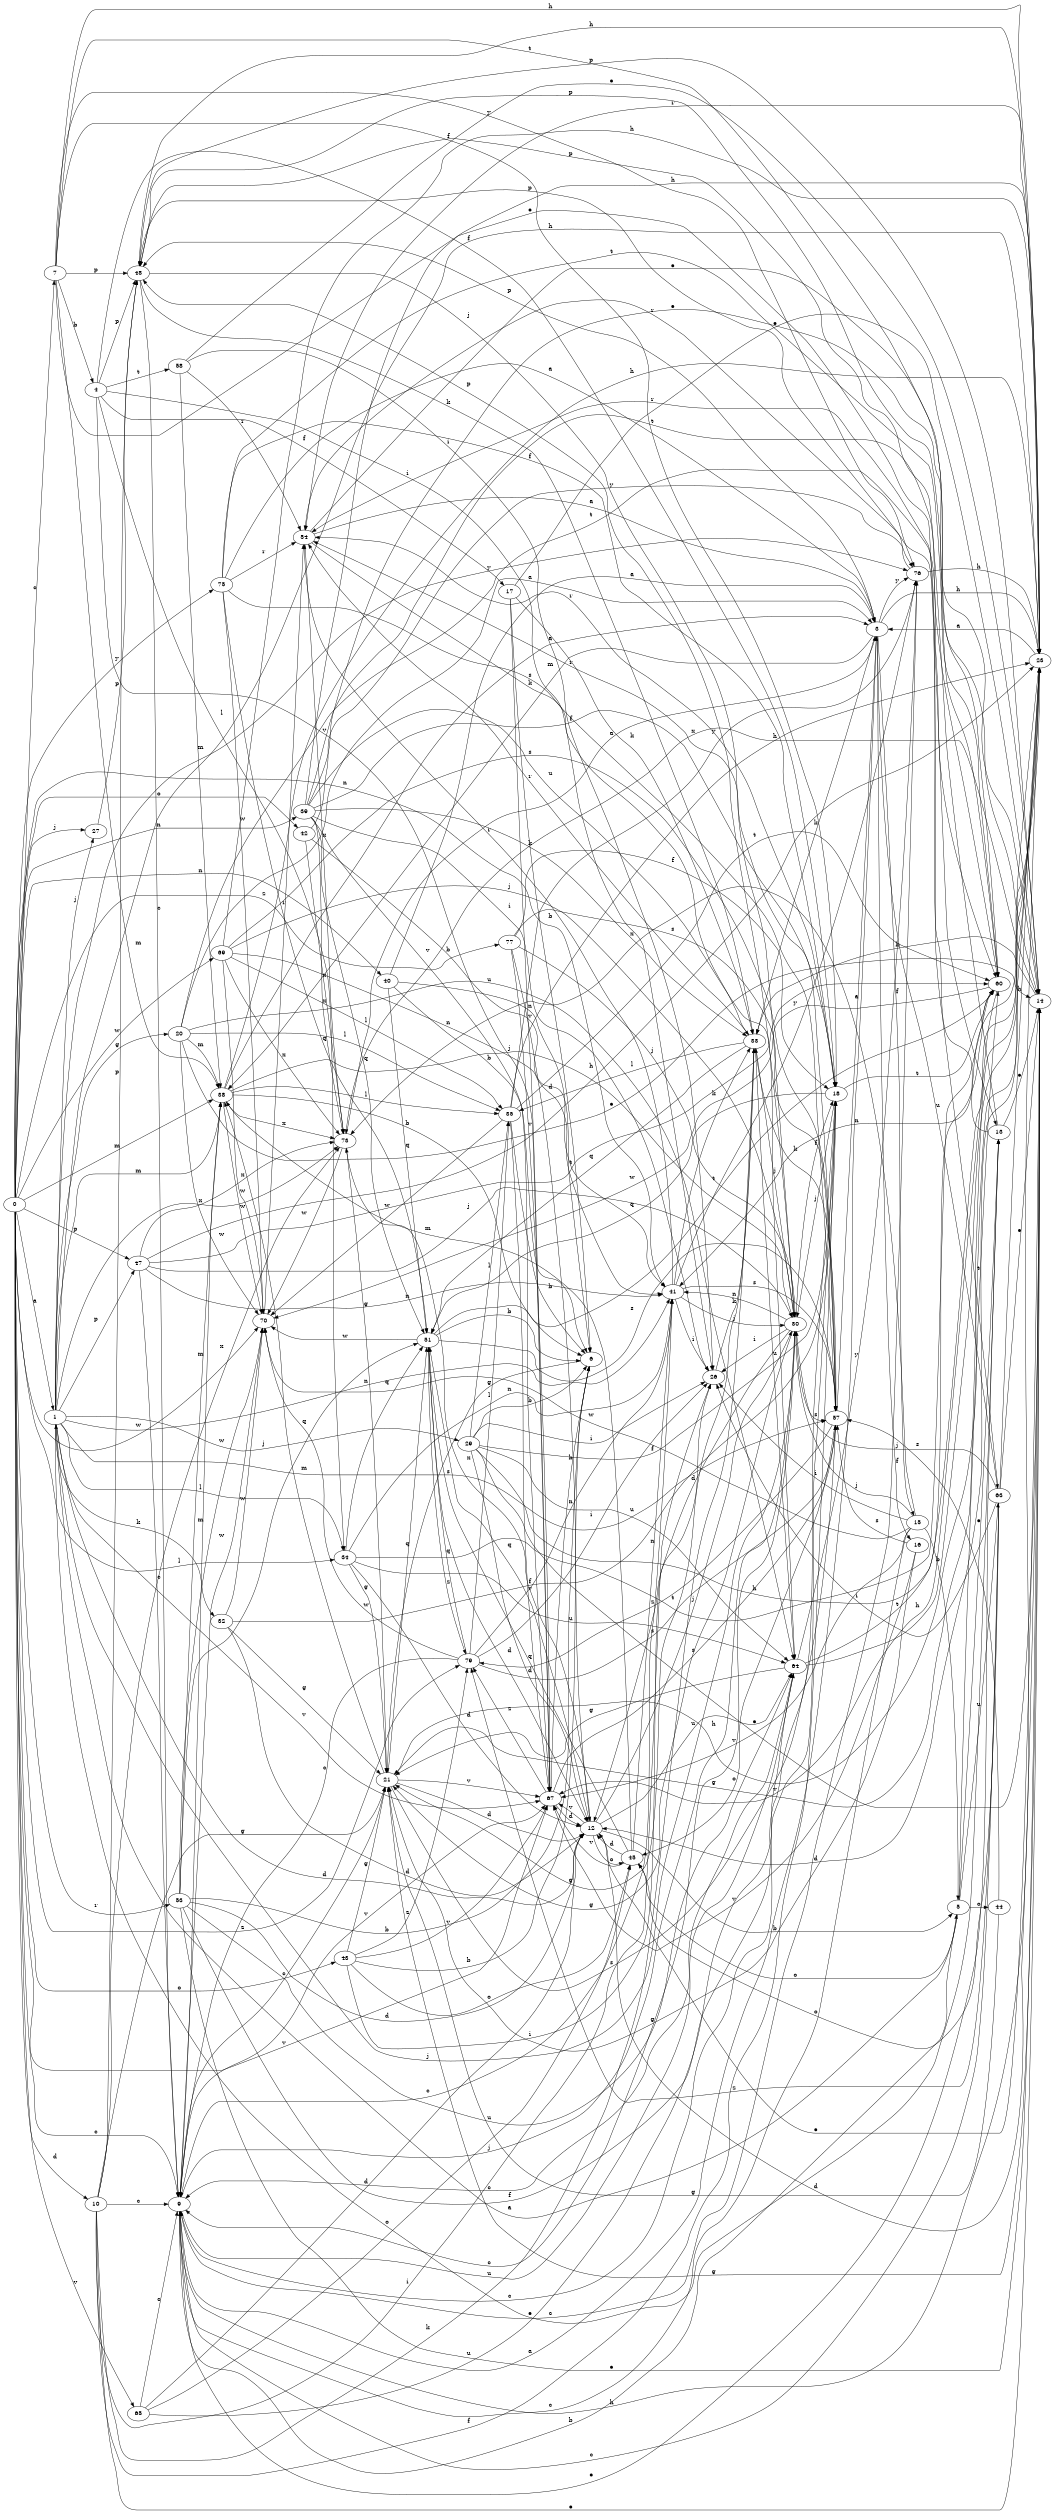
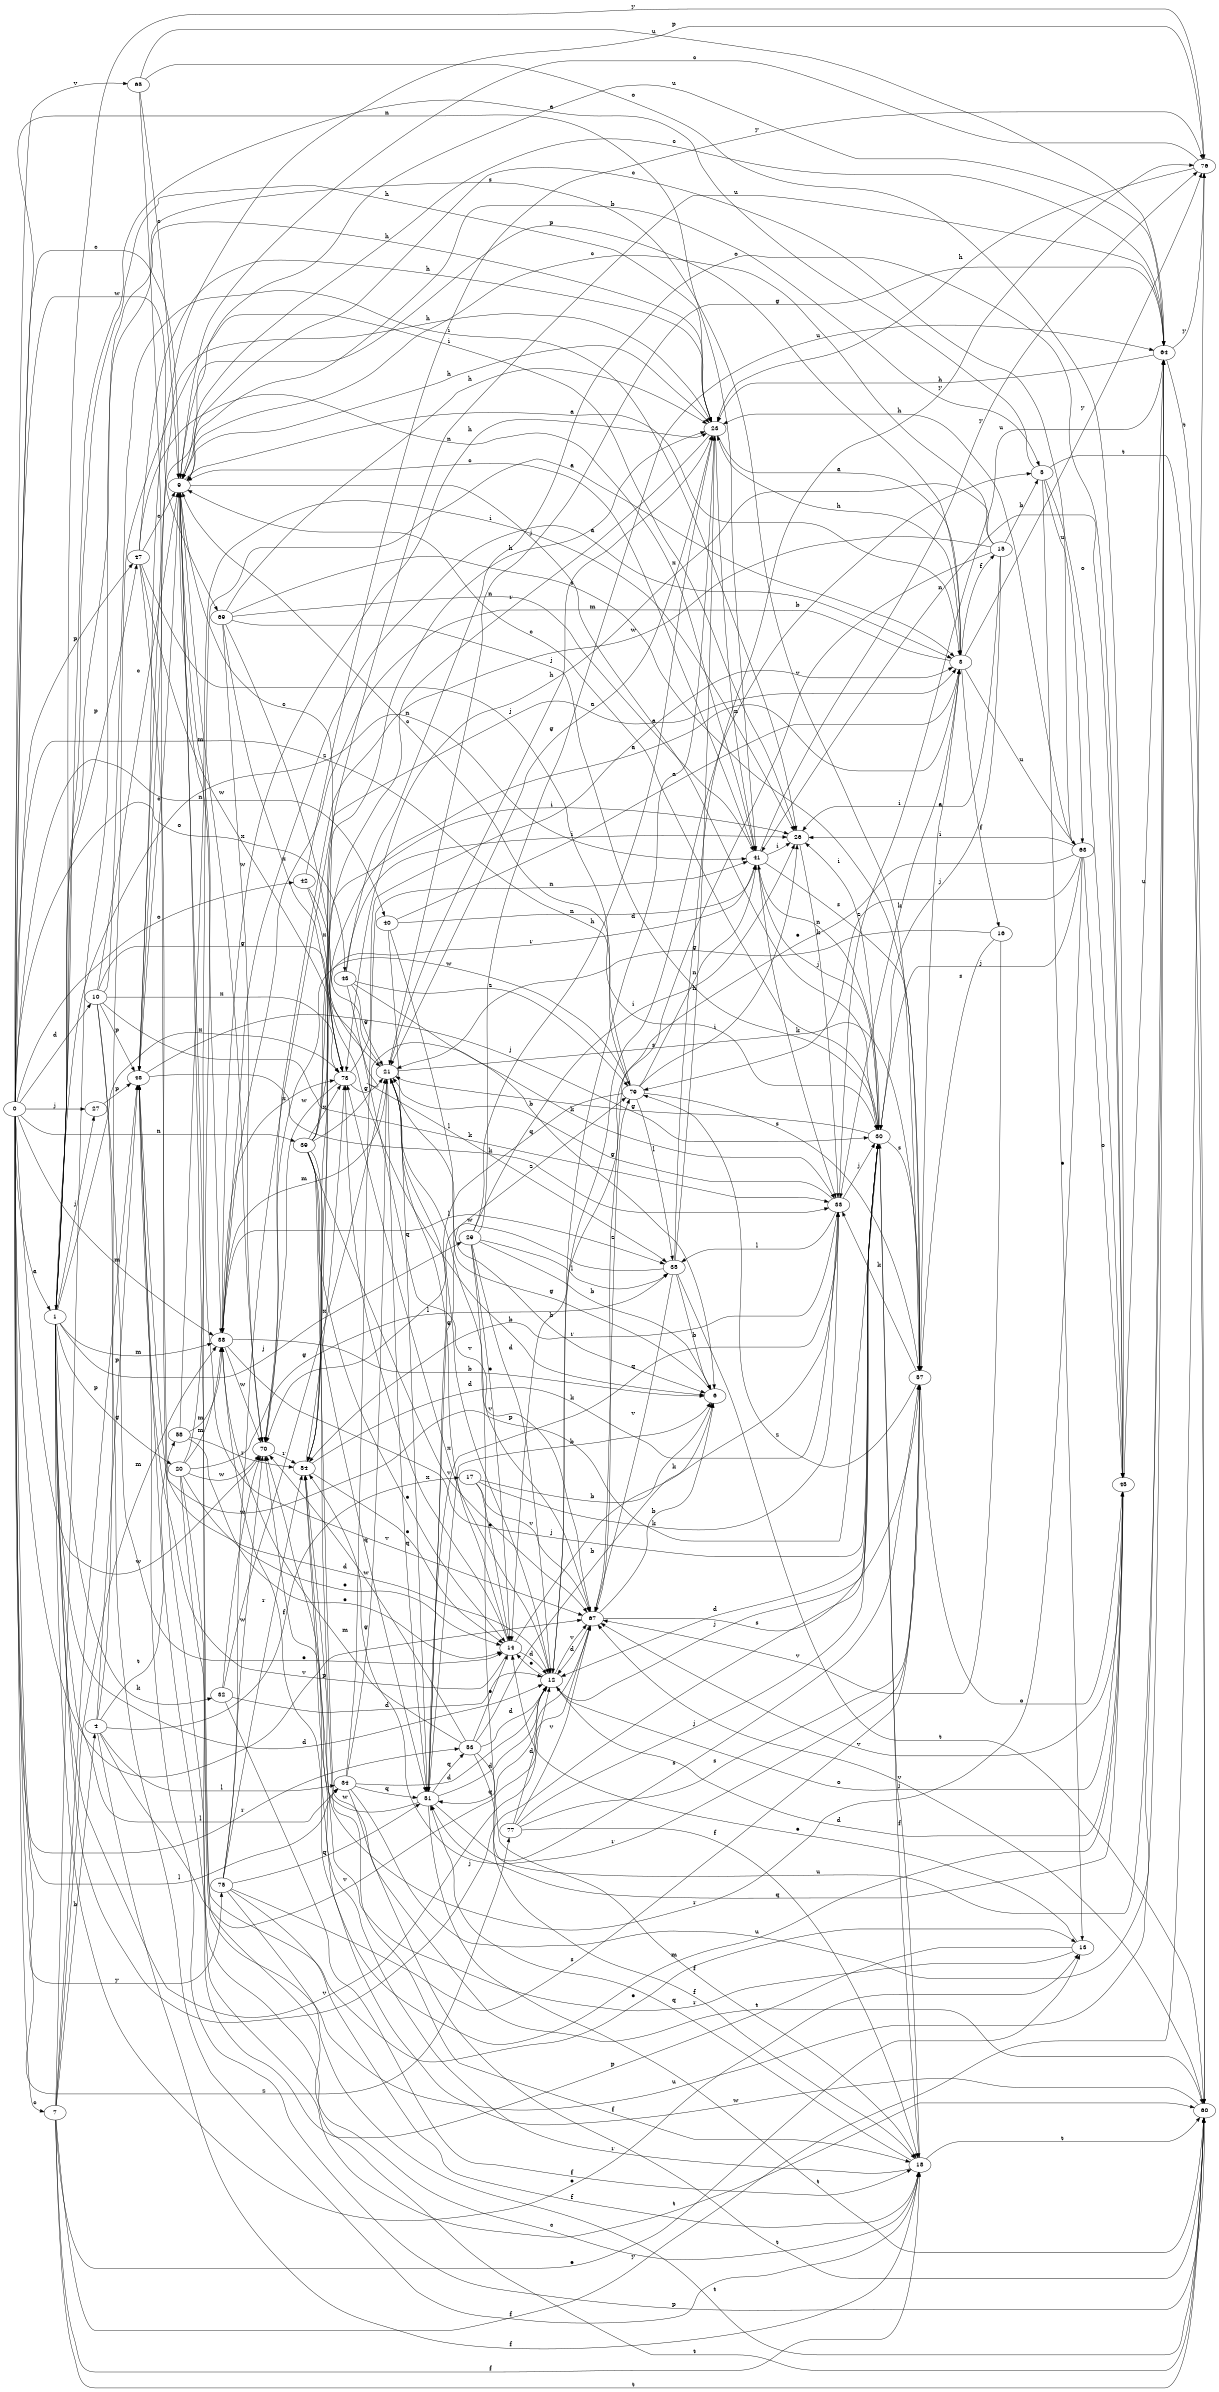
(251, 1599) -> (446, 1774)
(691, 1732) -> (1144, 921)
(999, 1907) -> none
